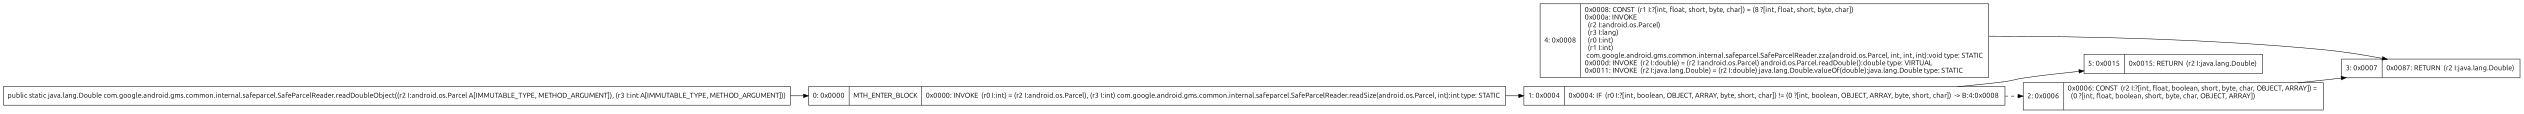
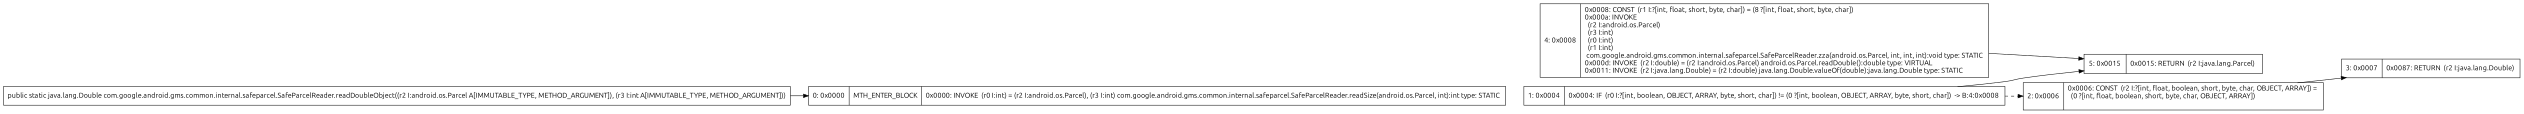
(1602, 33) -> (1599, 33)
(2186, 40) -> (2034, 56)
(2194, 64) -> (2194, 64)
(1512, 96) -> none
